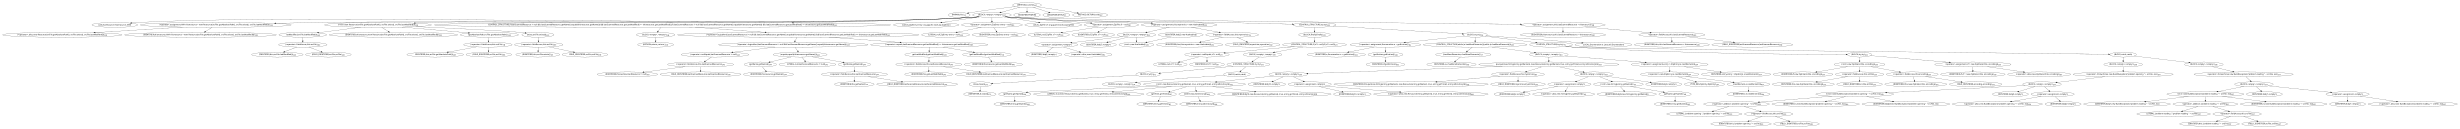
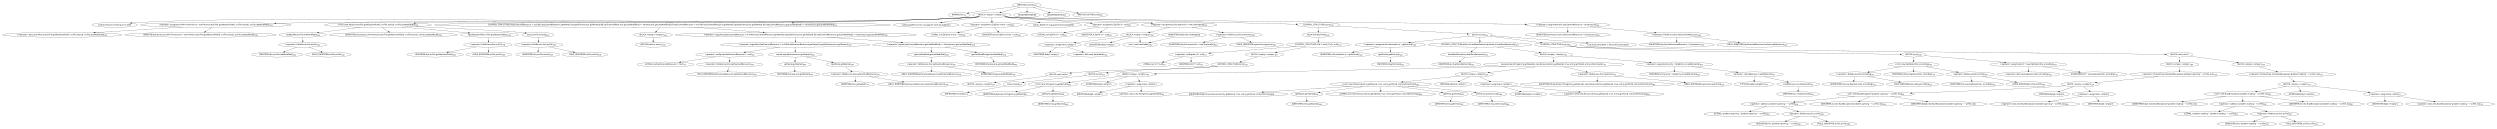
(803, 59) -> (698, 59)
(627, 74) -> none
